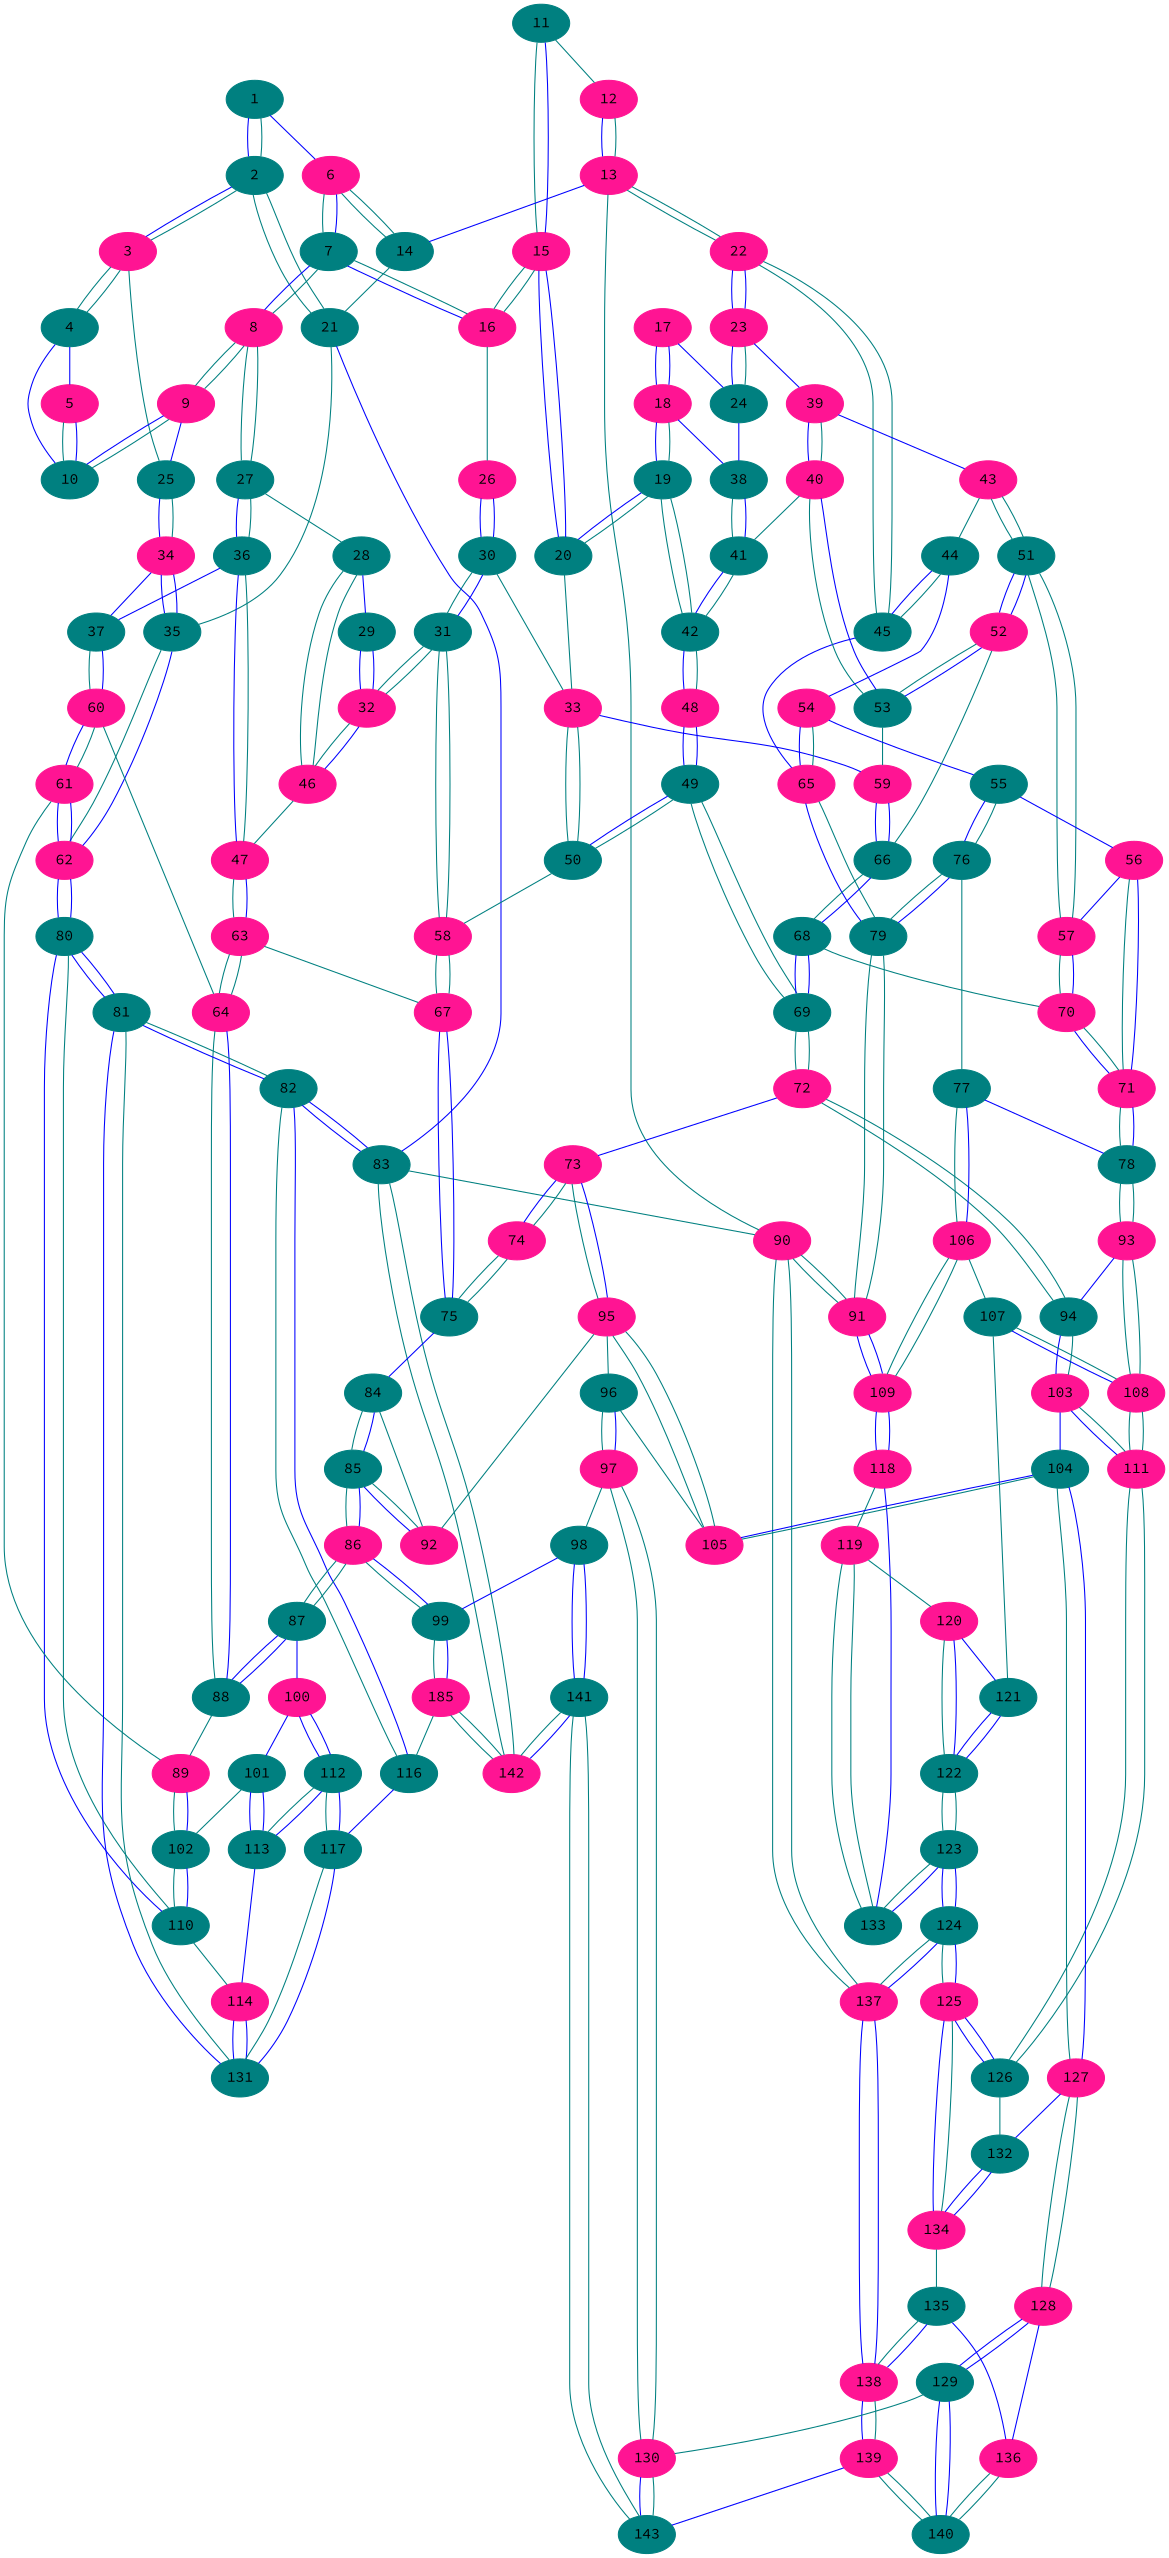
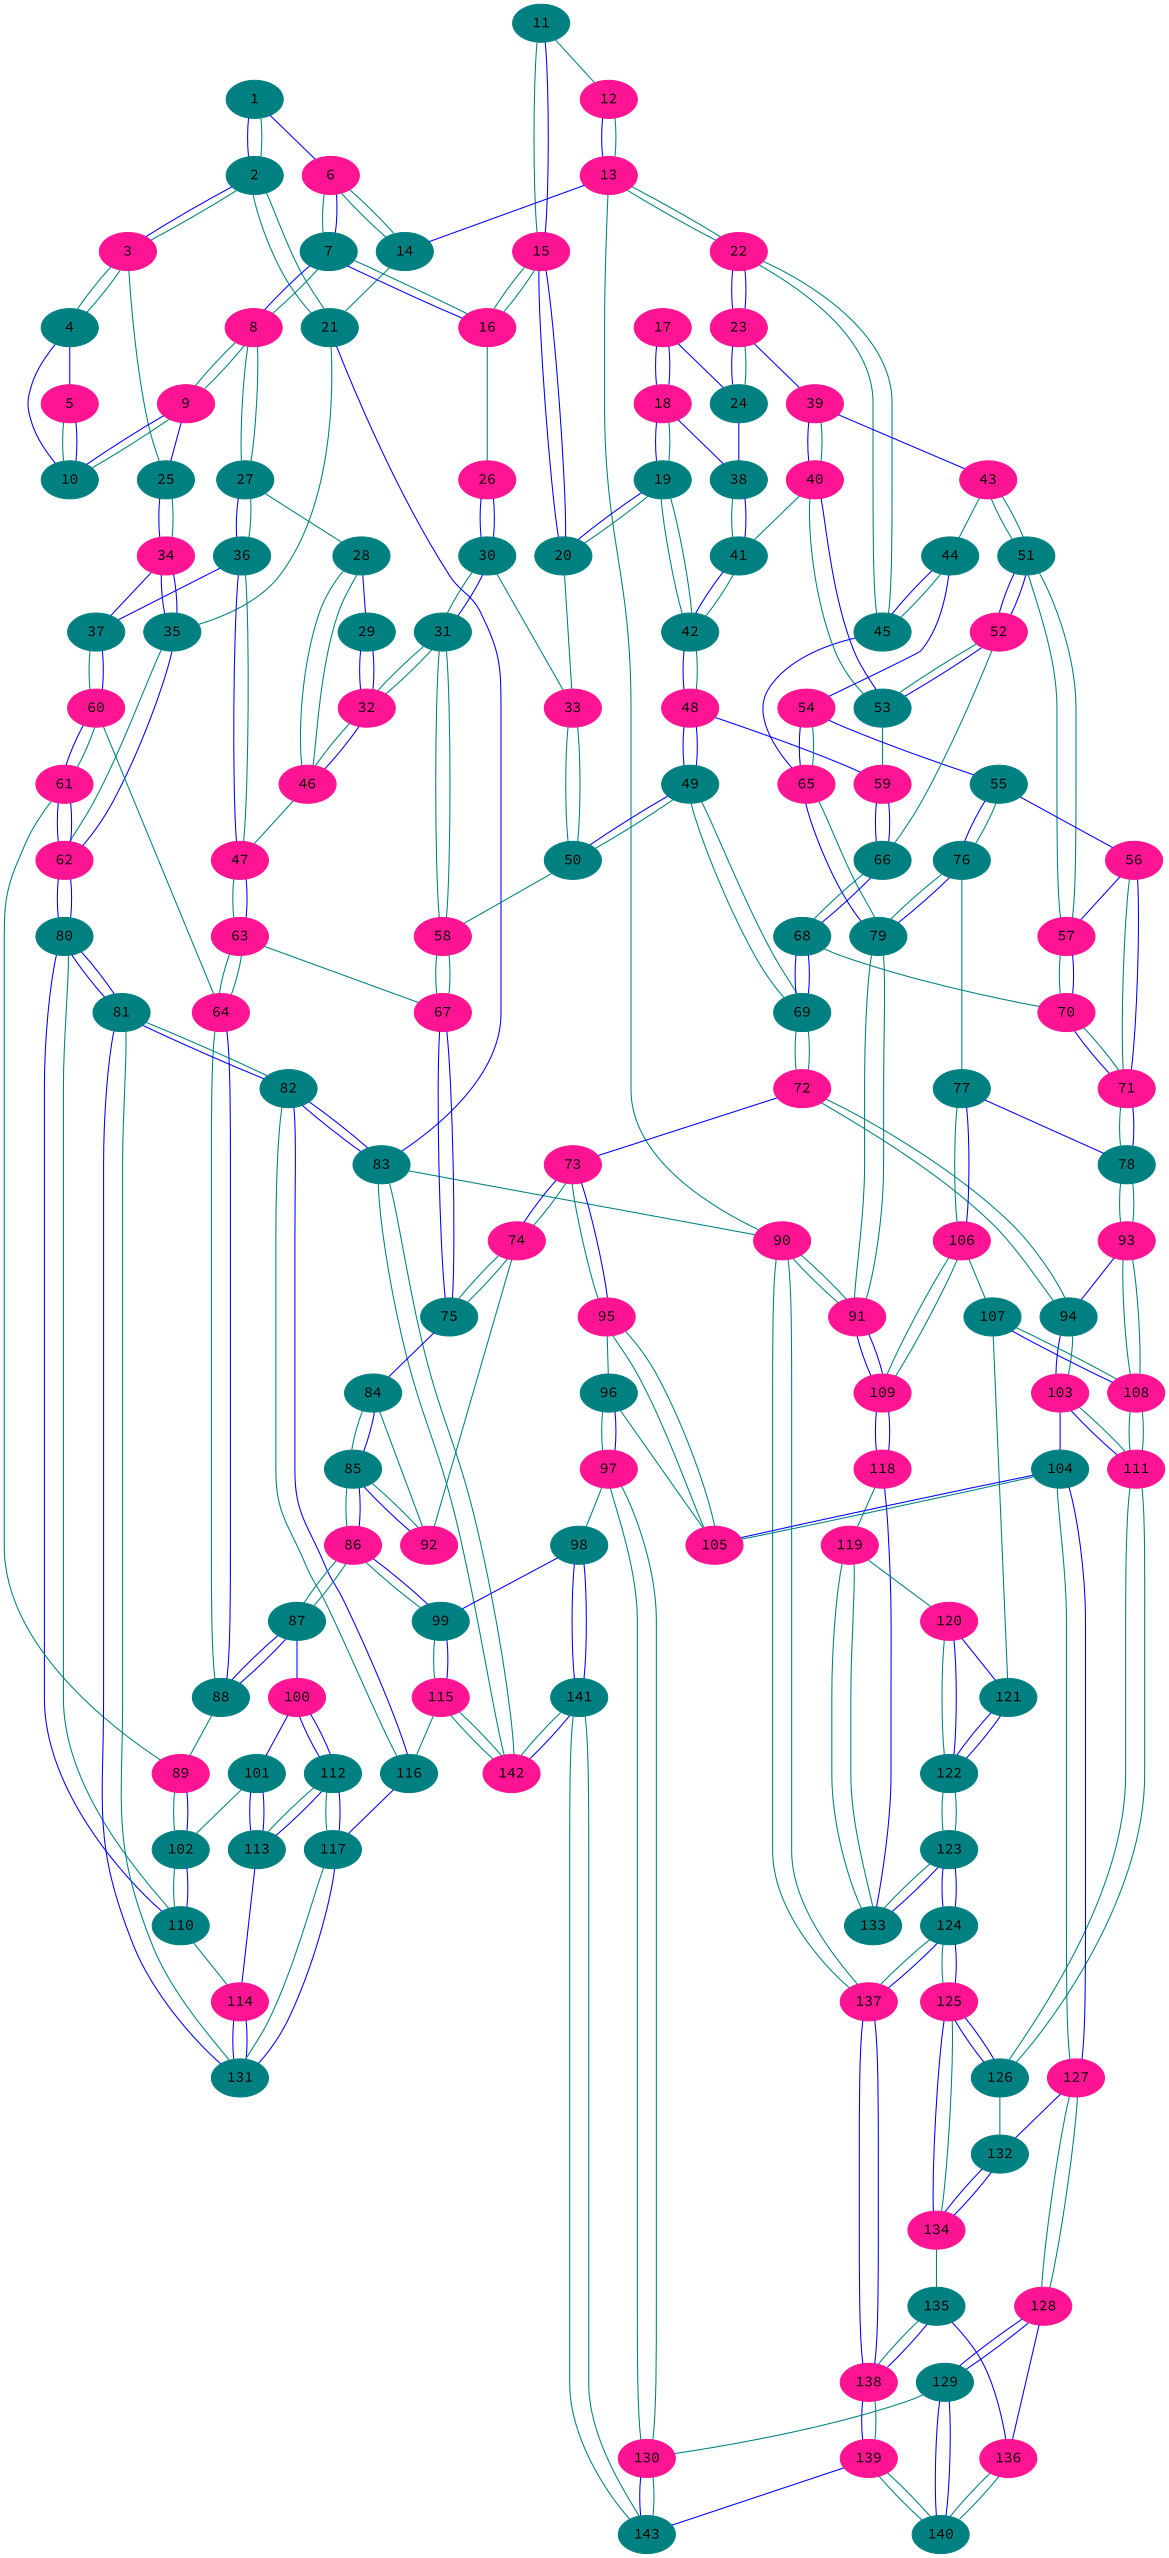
(731, 740) -> (788, 743)
(518, 1431) -> (473, 1393)
(441, 1697) -> (441, 1697)
